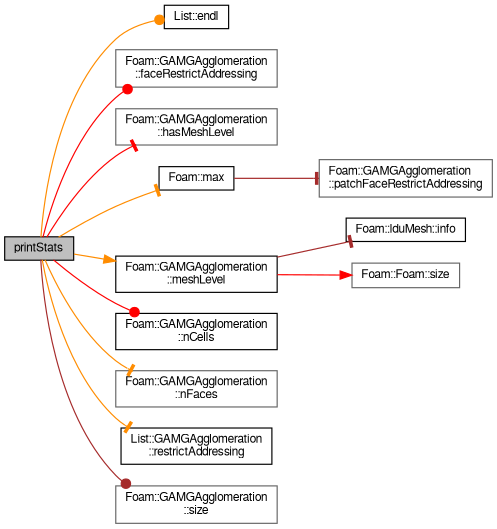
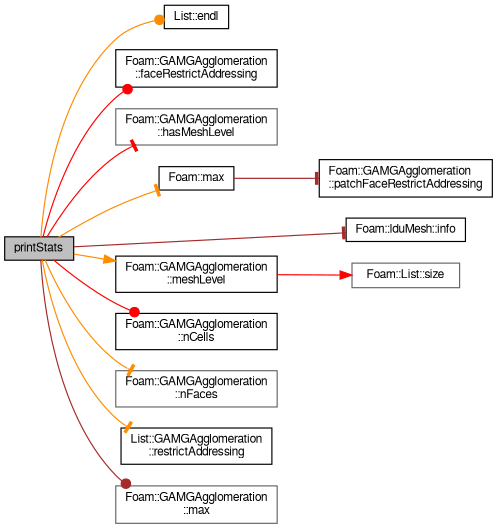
(196, 68) -> (196, 68)
(406, 178) -> (406, 178)
(312, 250) -> (207, 240)
(406, 275) -> (406, 275)
(196, 505) -> (196, 505)
